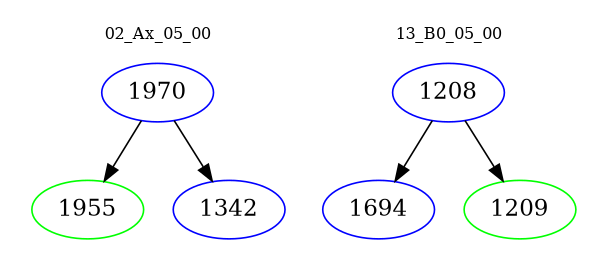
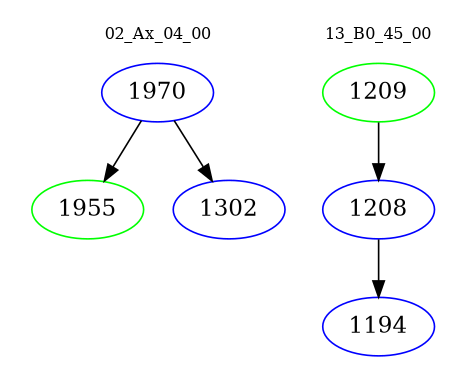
(158, 35) -> (158, 35)
(449, 35) -> (379, 35)
(480, 144) -> (379, 143)
(229, 210) -> (229, 210)
(379, 210) -> (379, 327)
